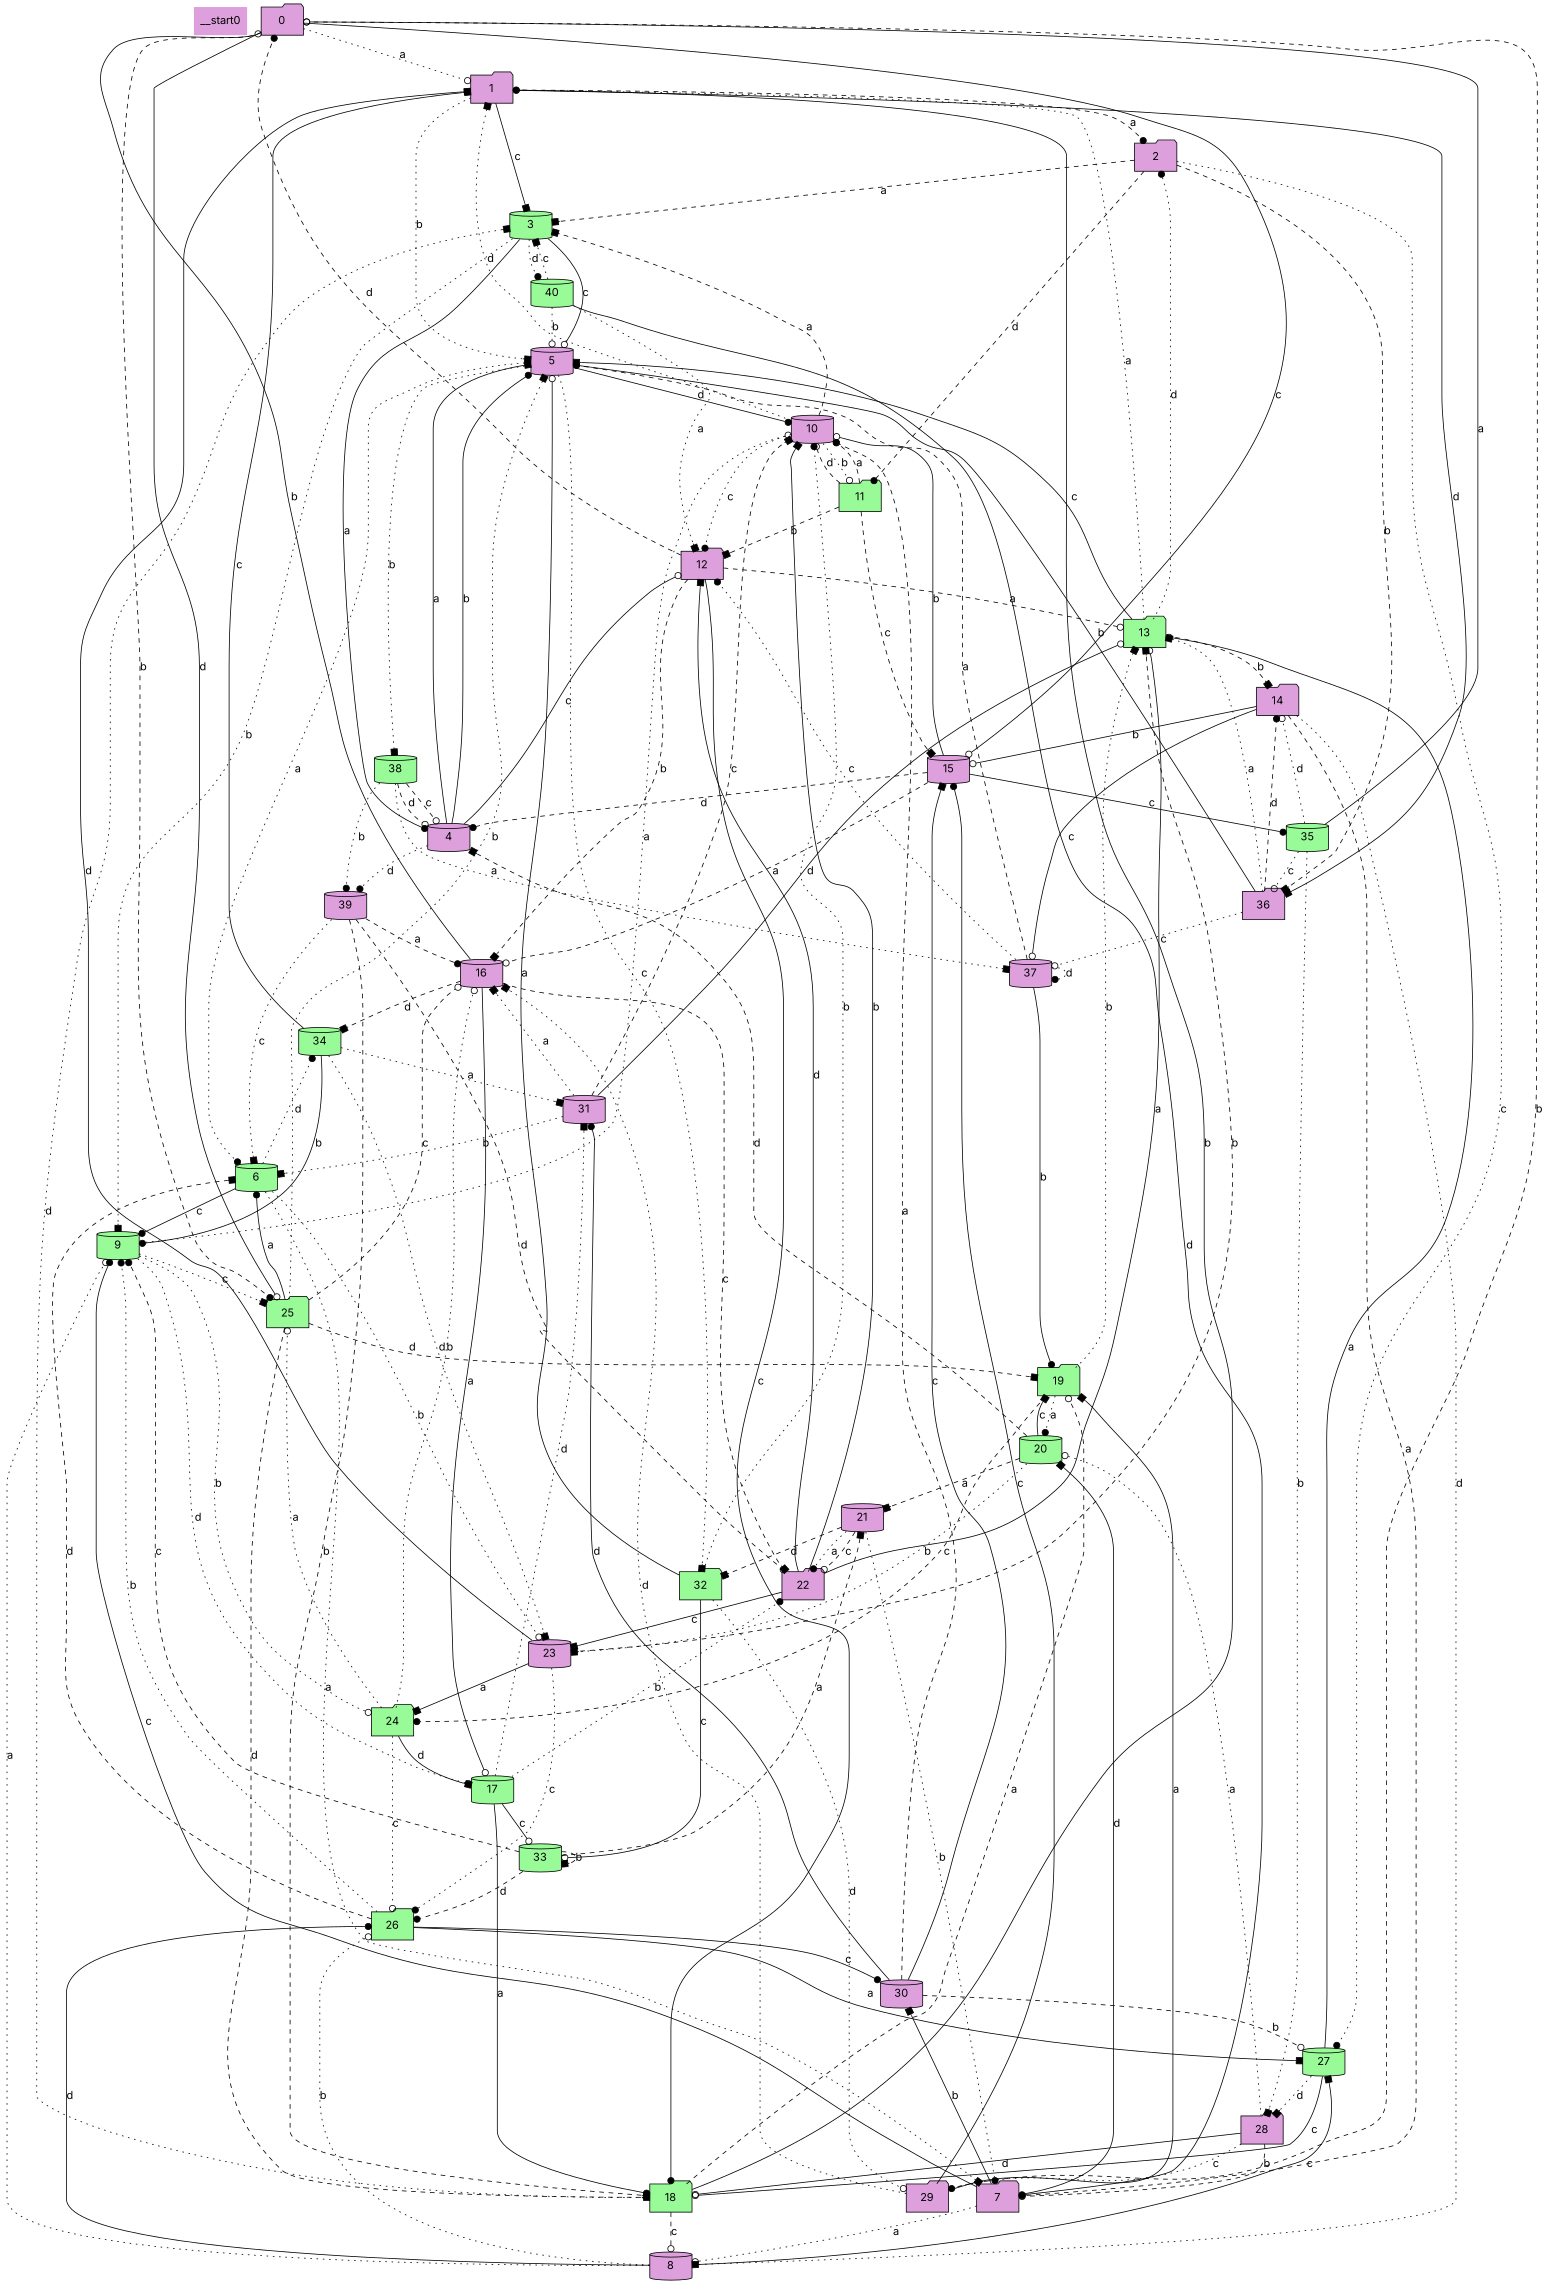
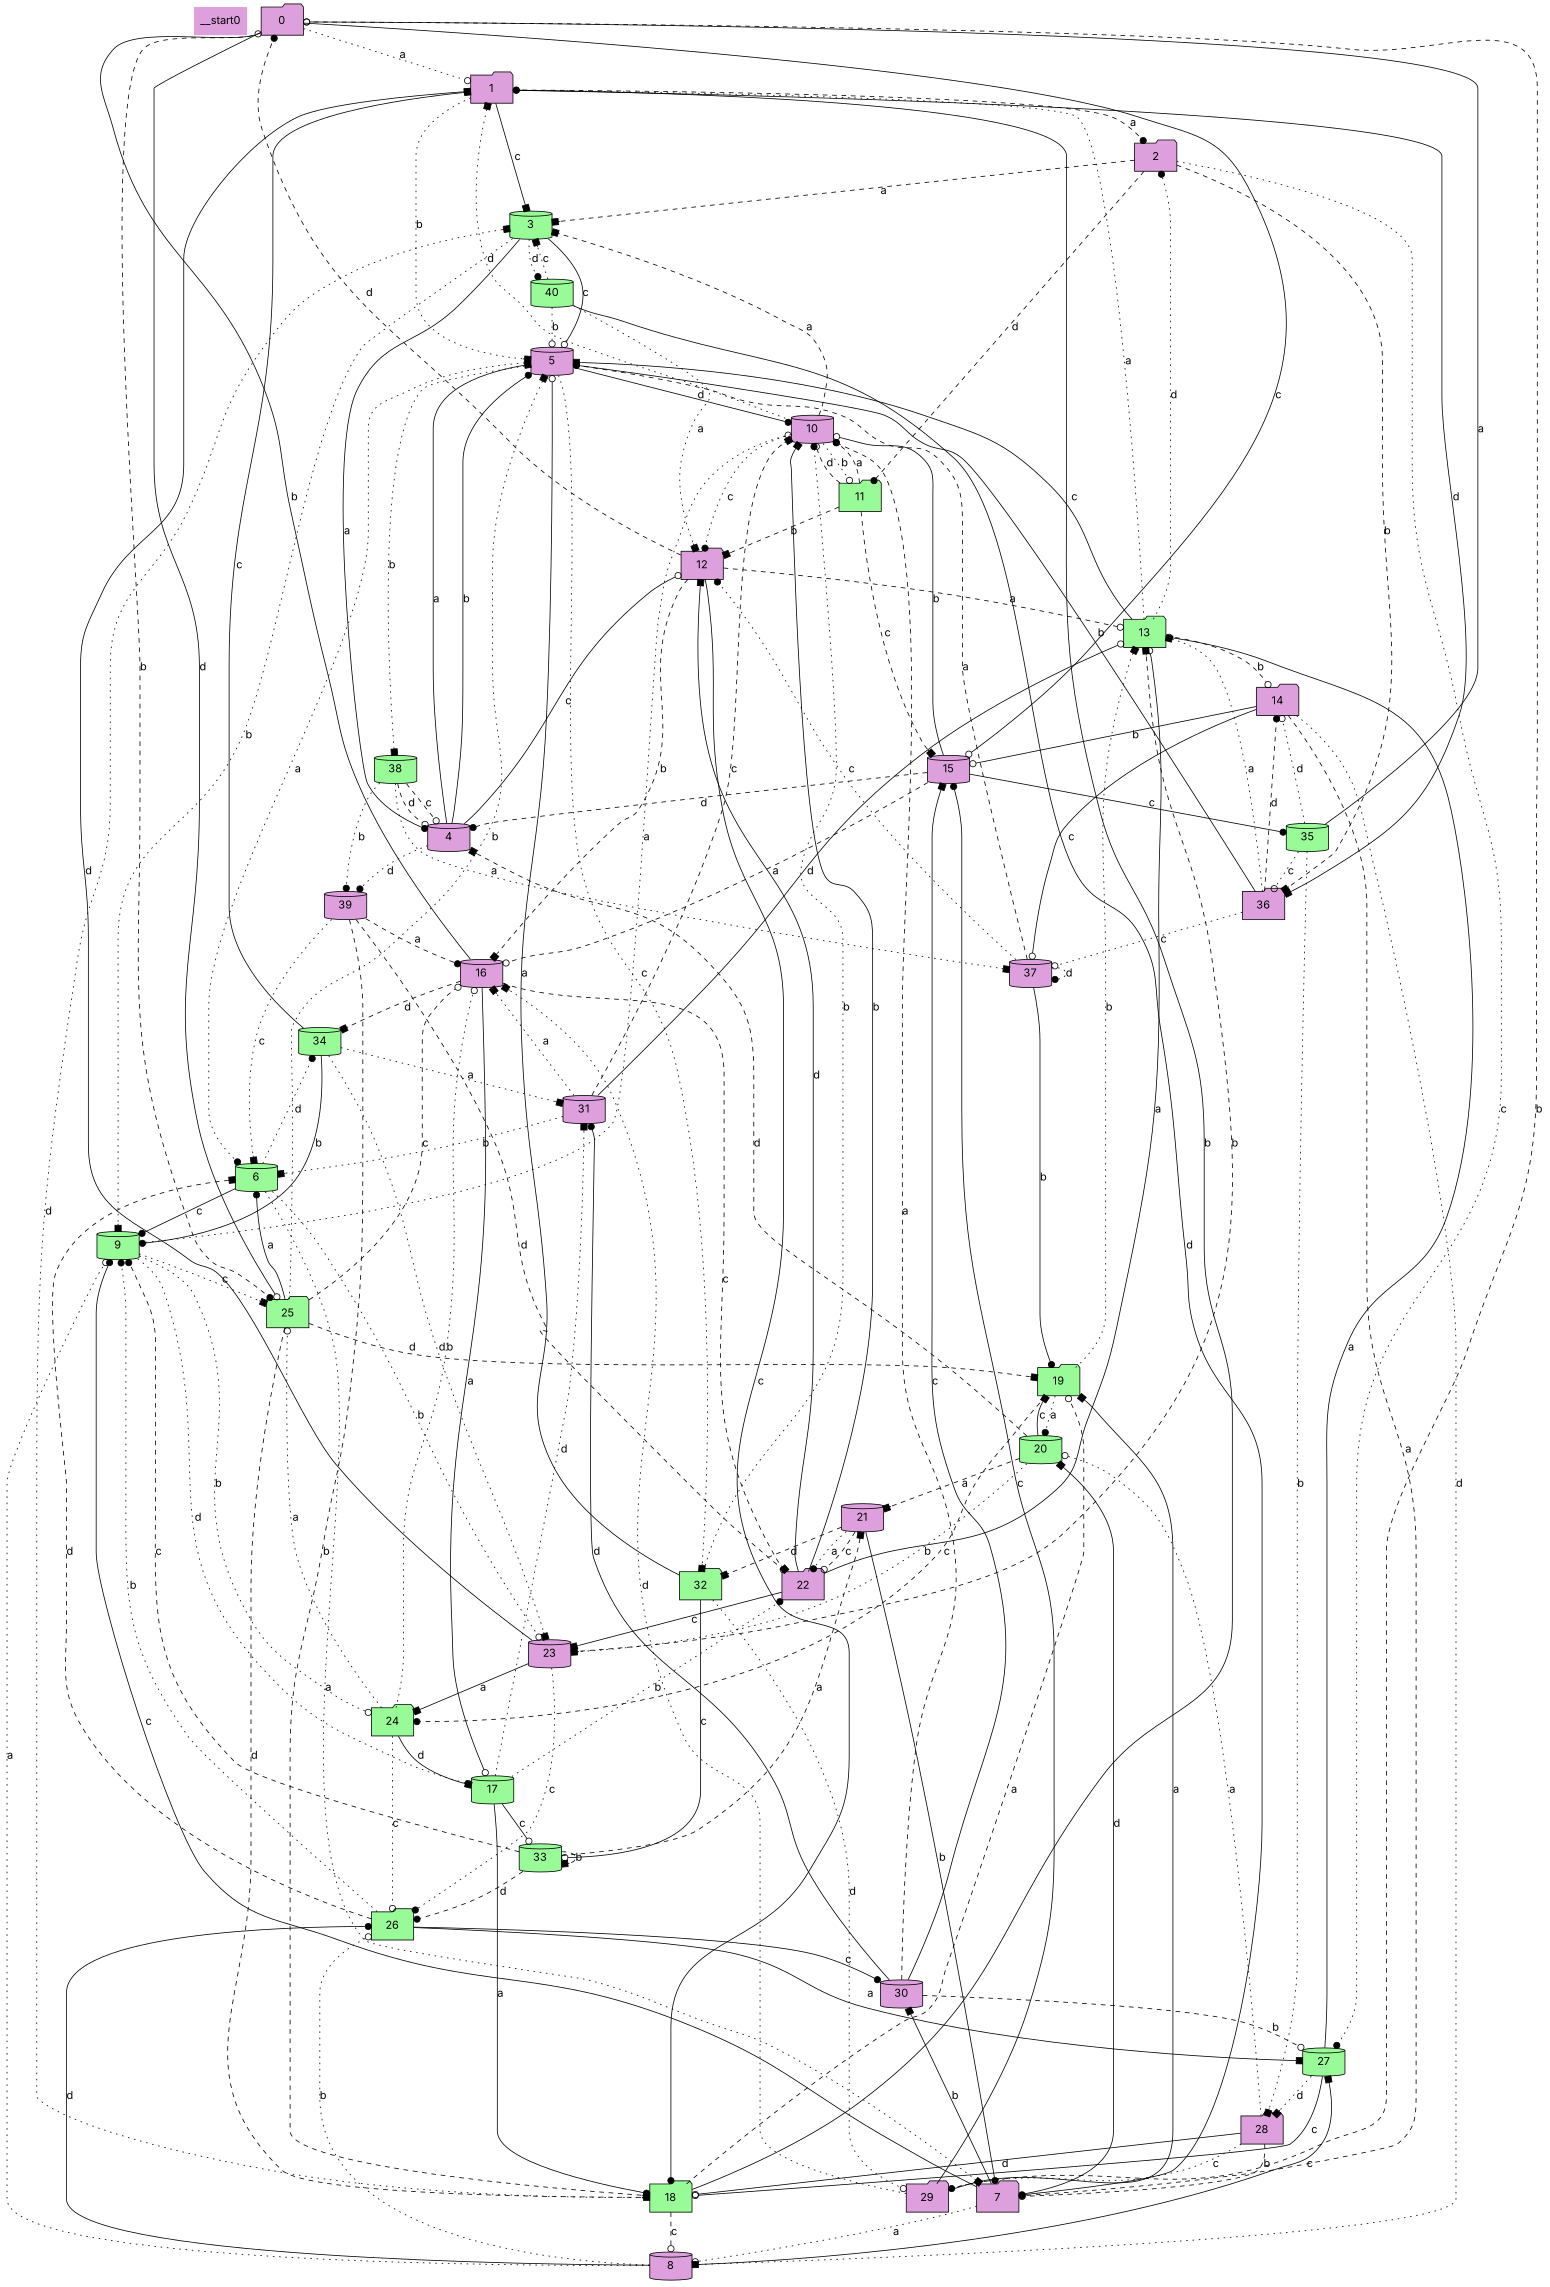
(1238, 657) -> (1239, 658)
(936, 1853) -> (936, 1853)
